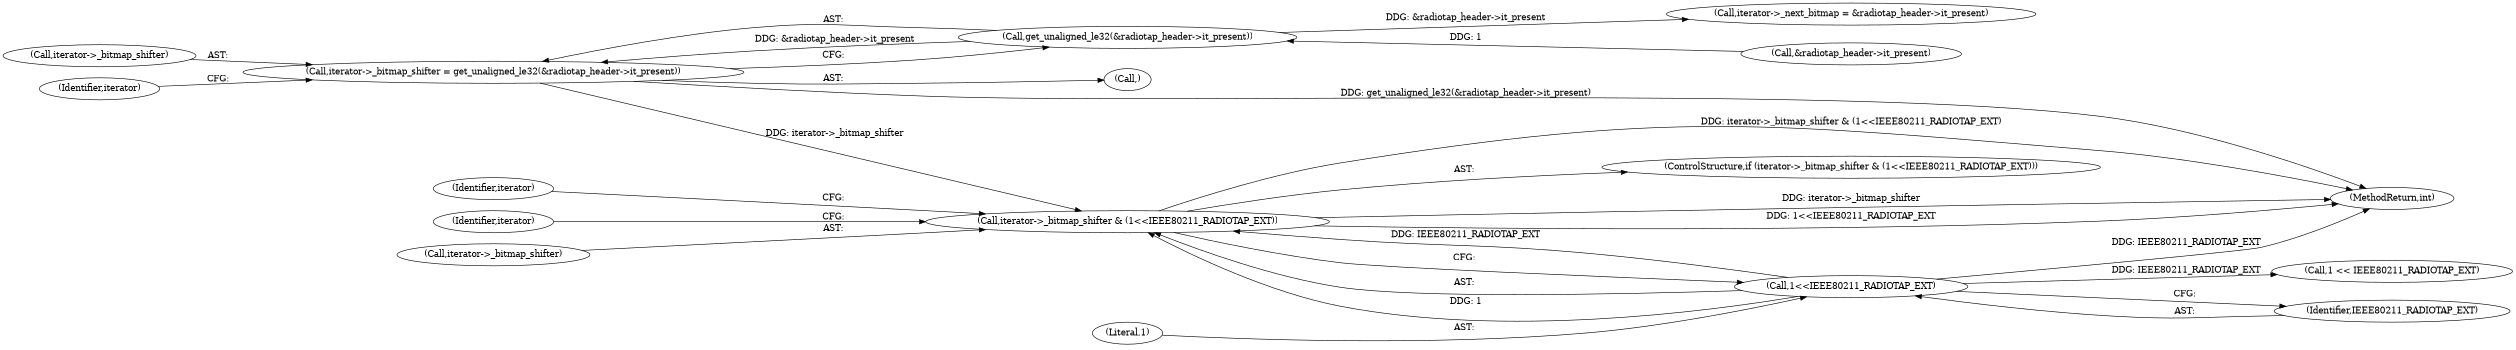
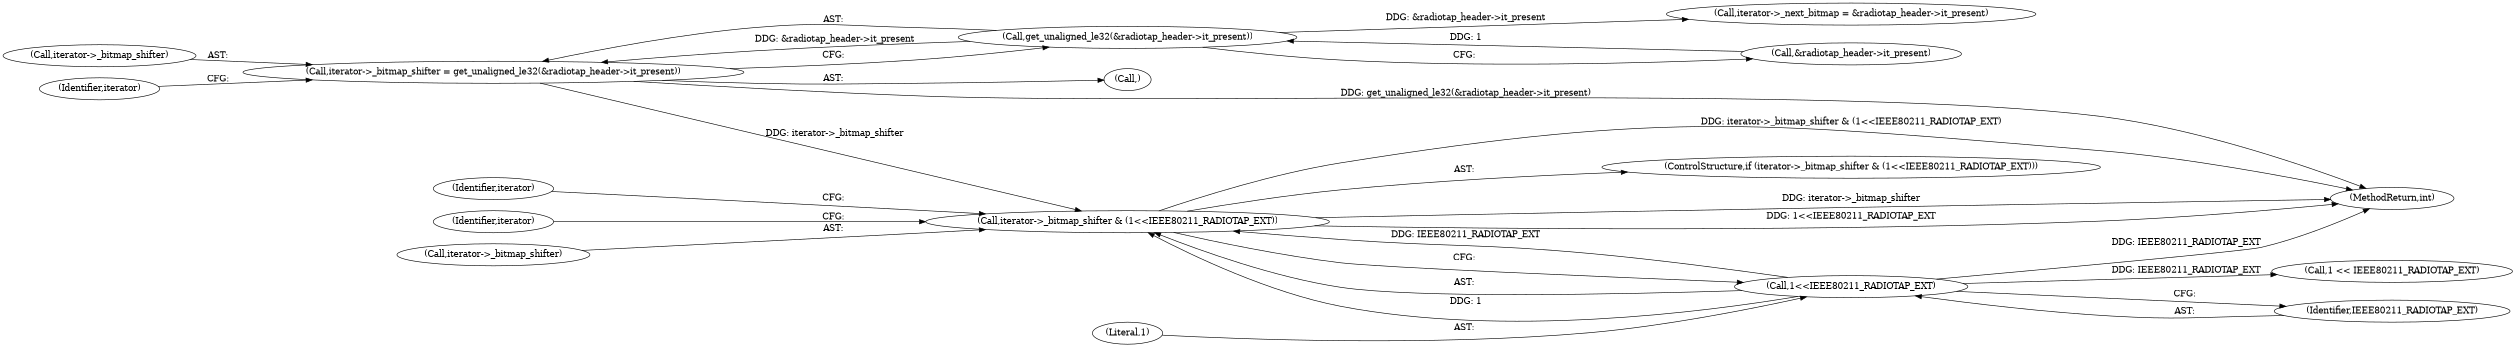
none -> (1474, 64)
